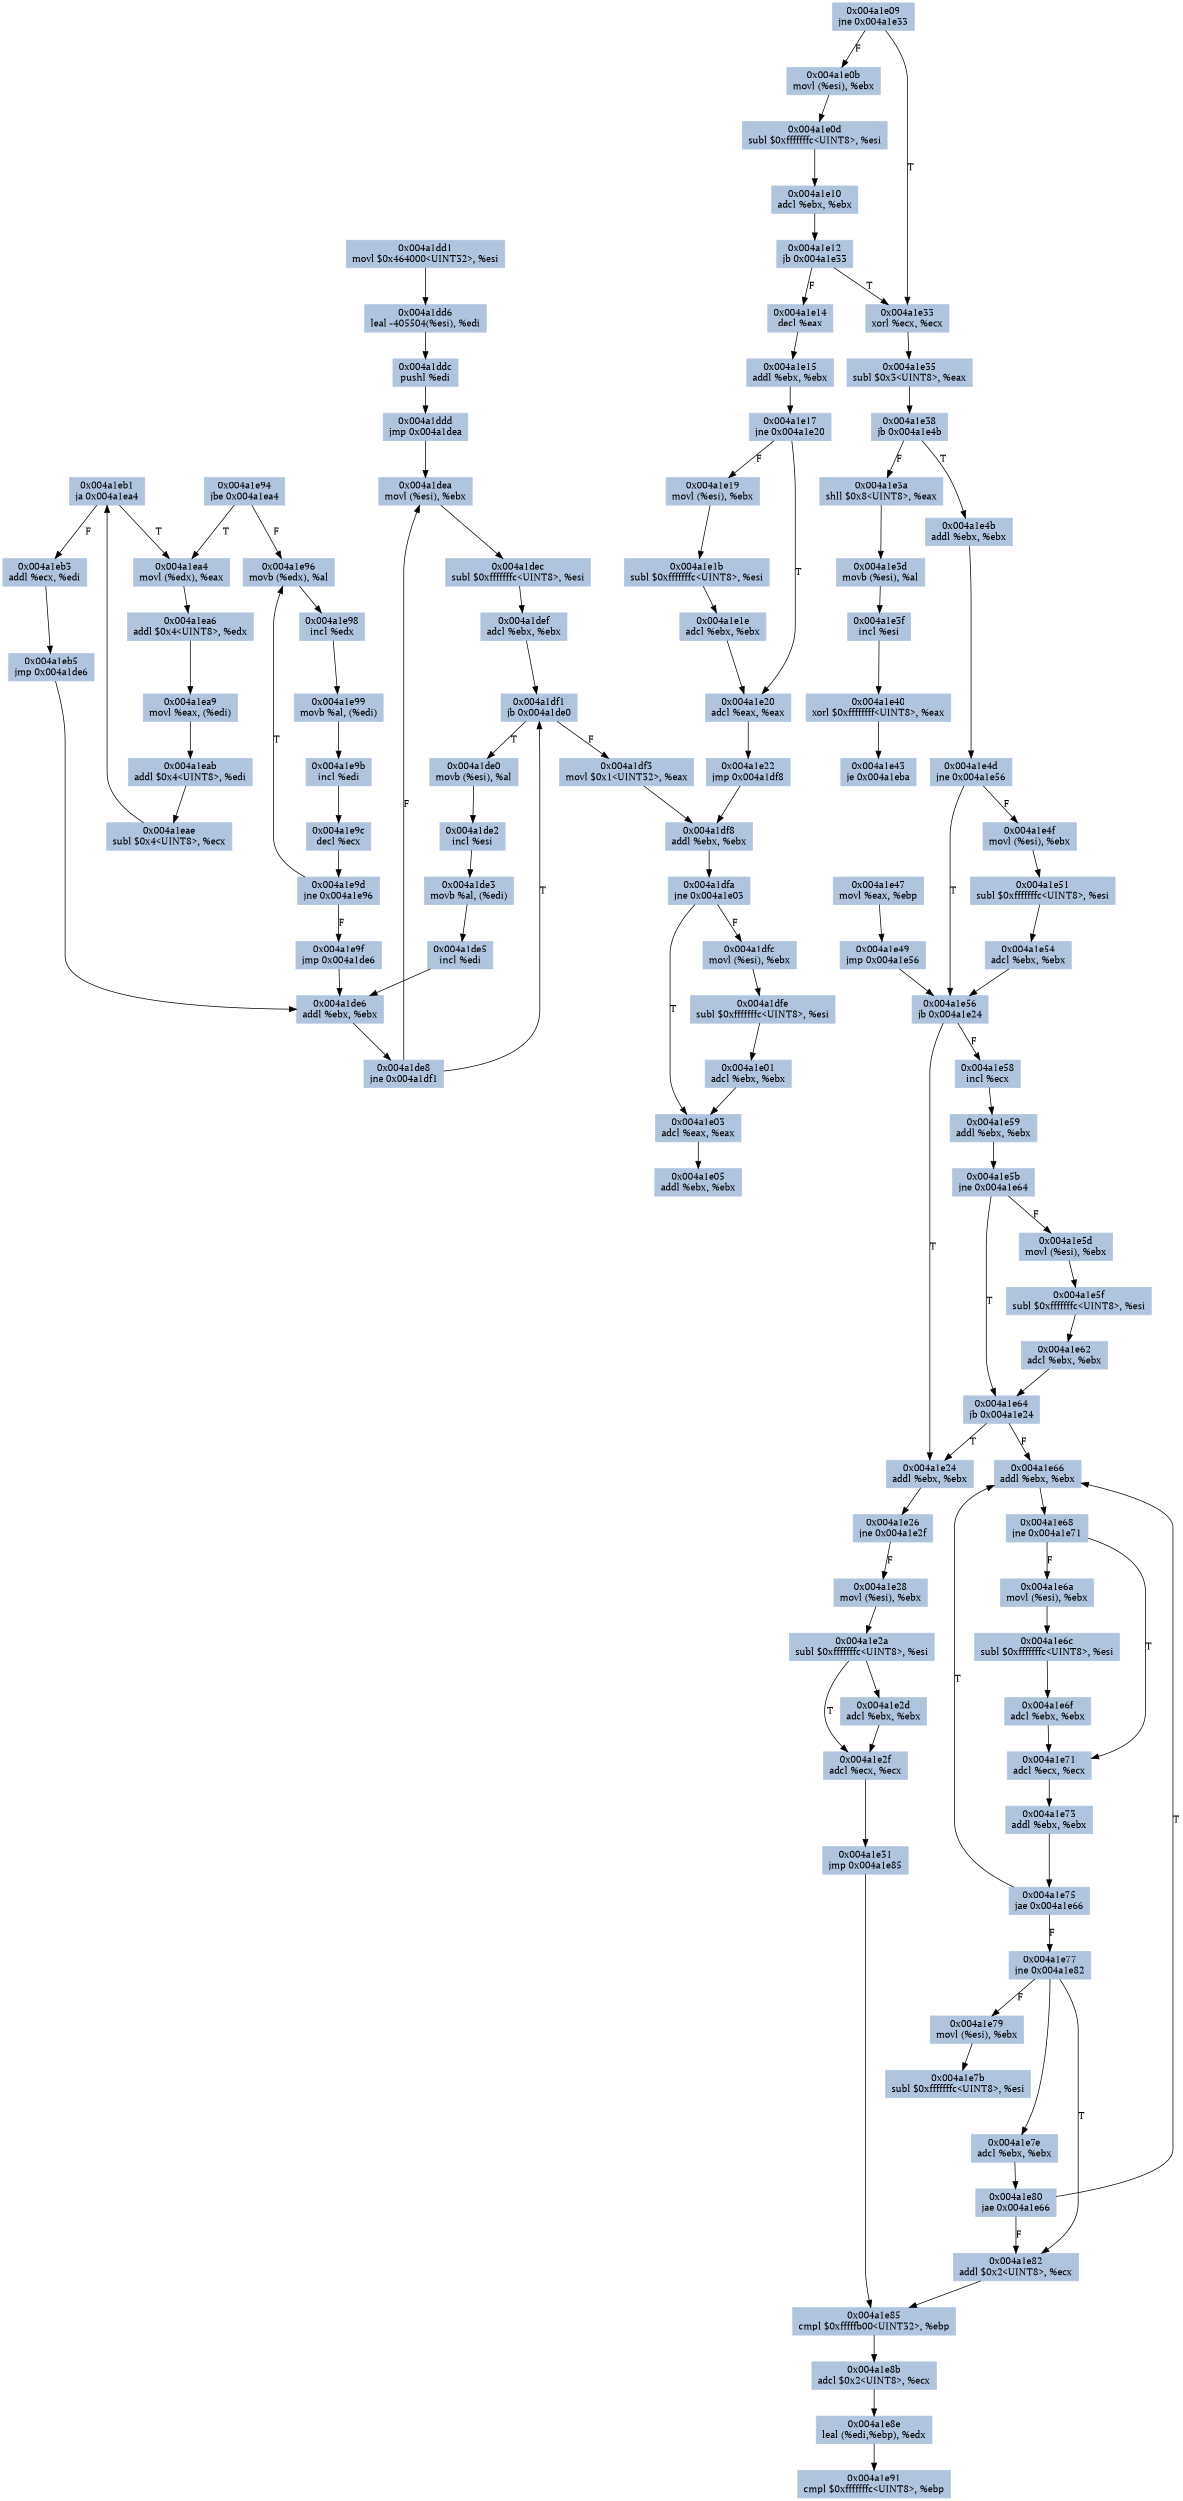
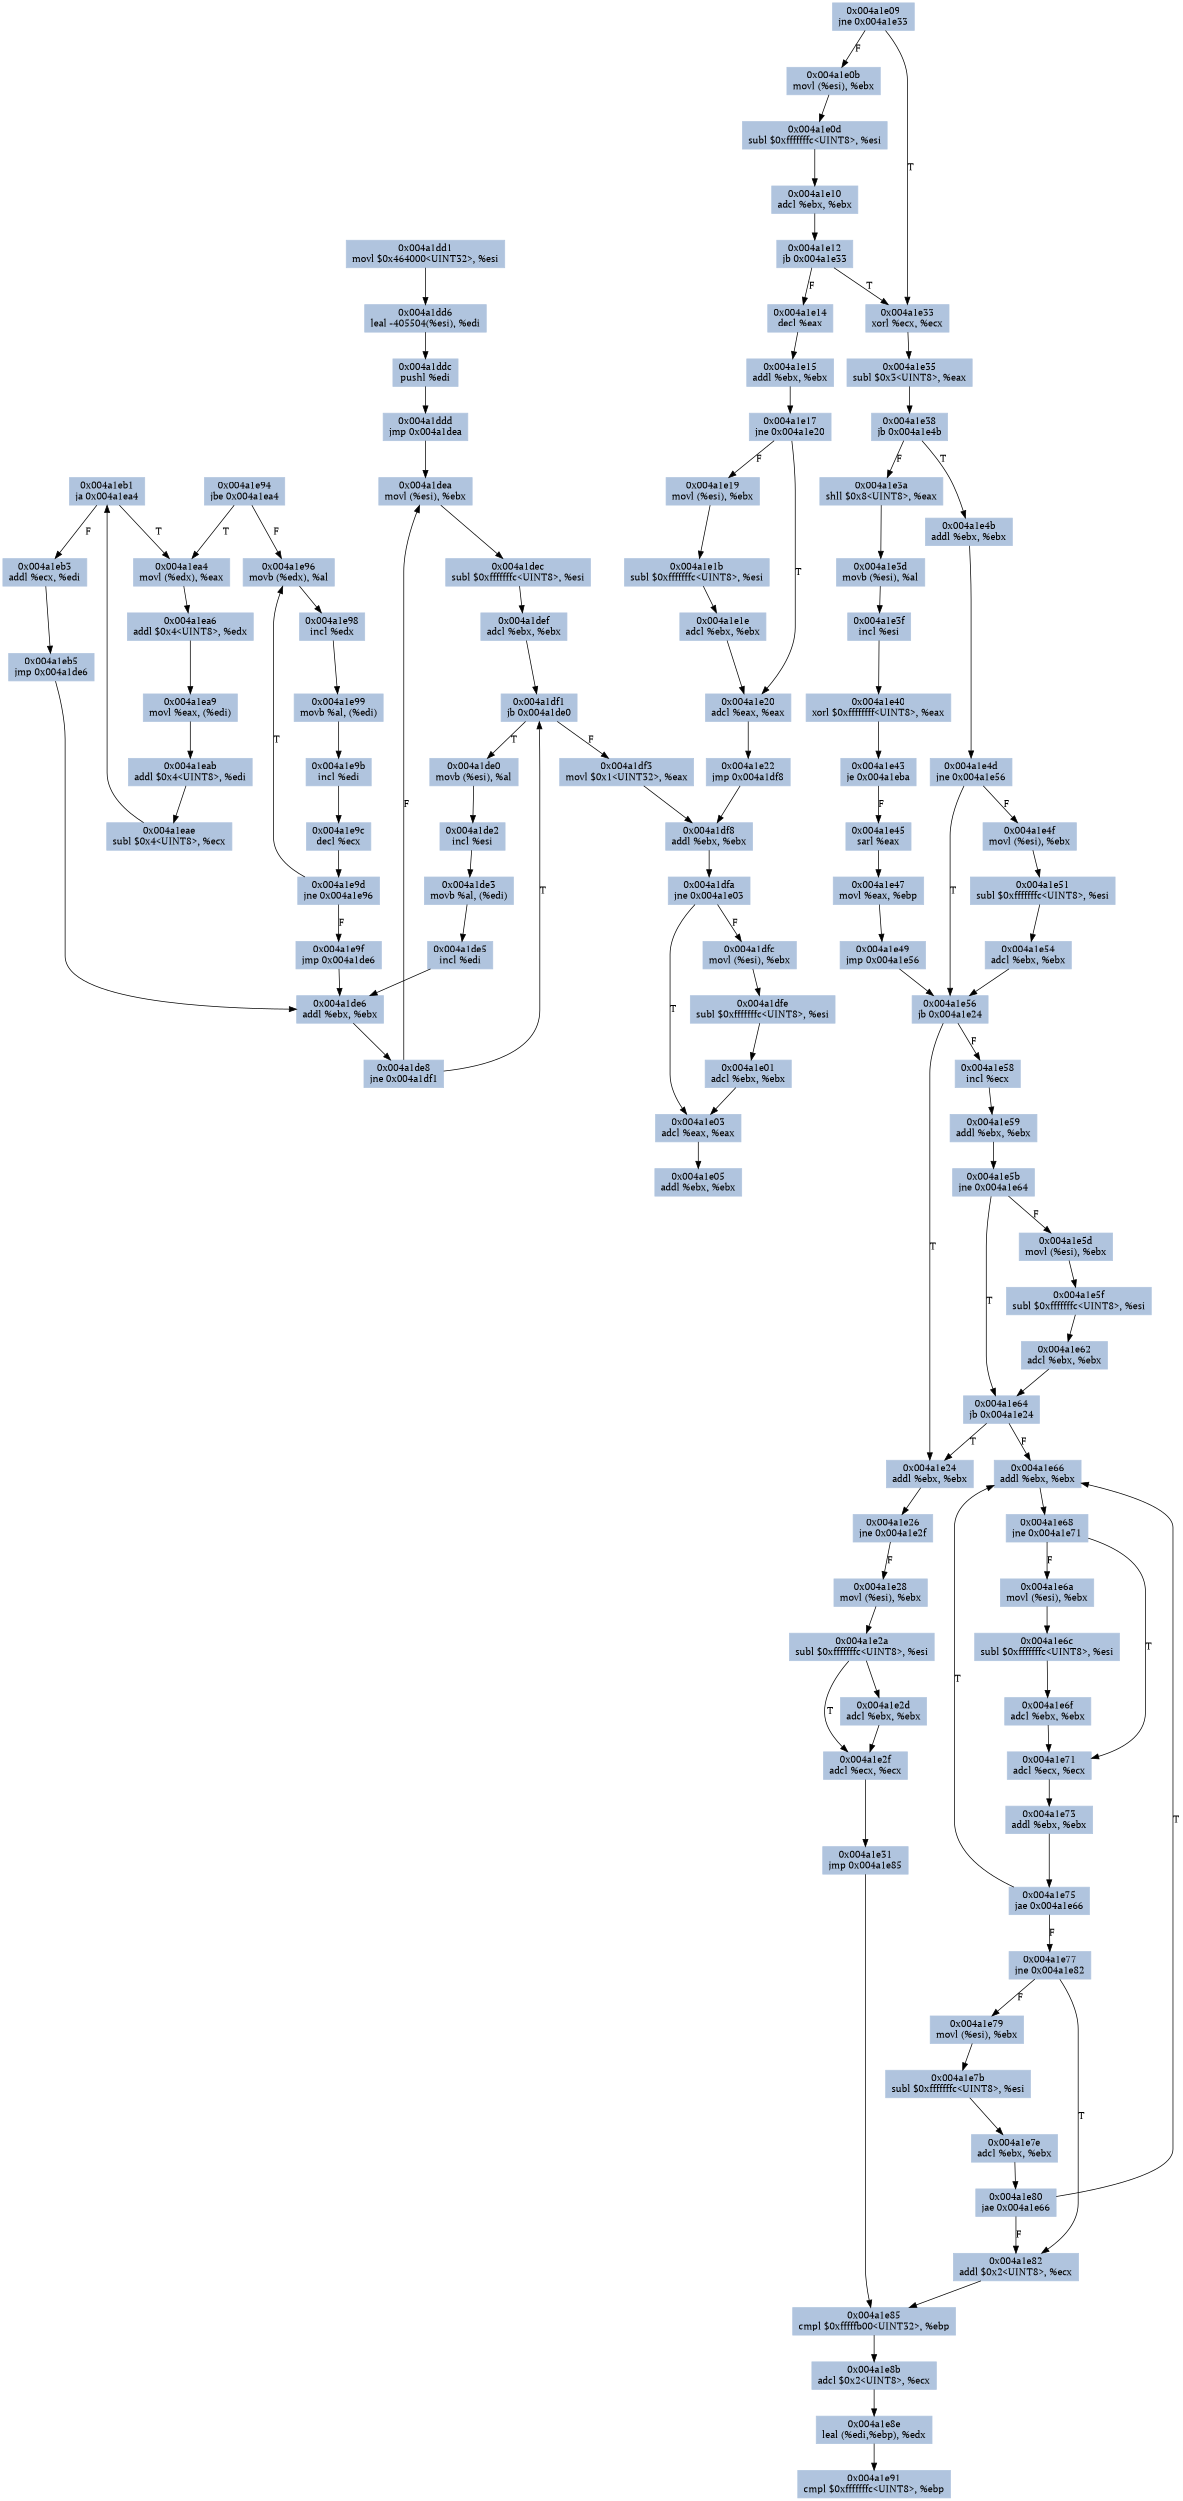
none -> (878, 836)
(1045, 2055) -> (984, 2113)
